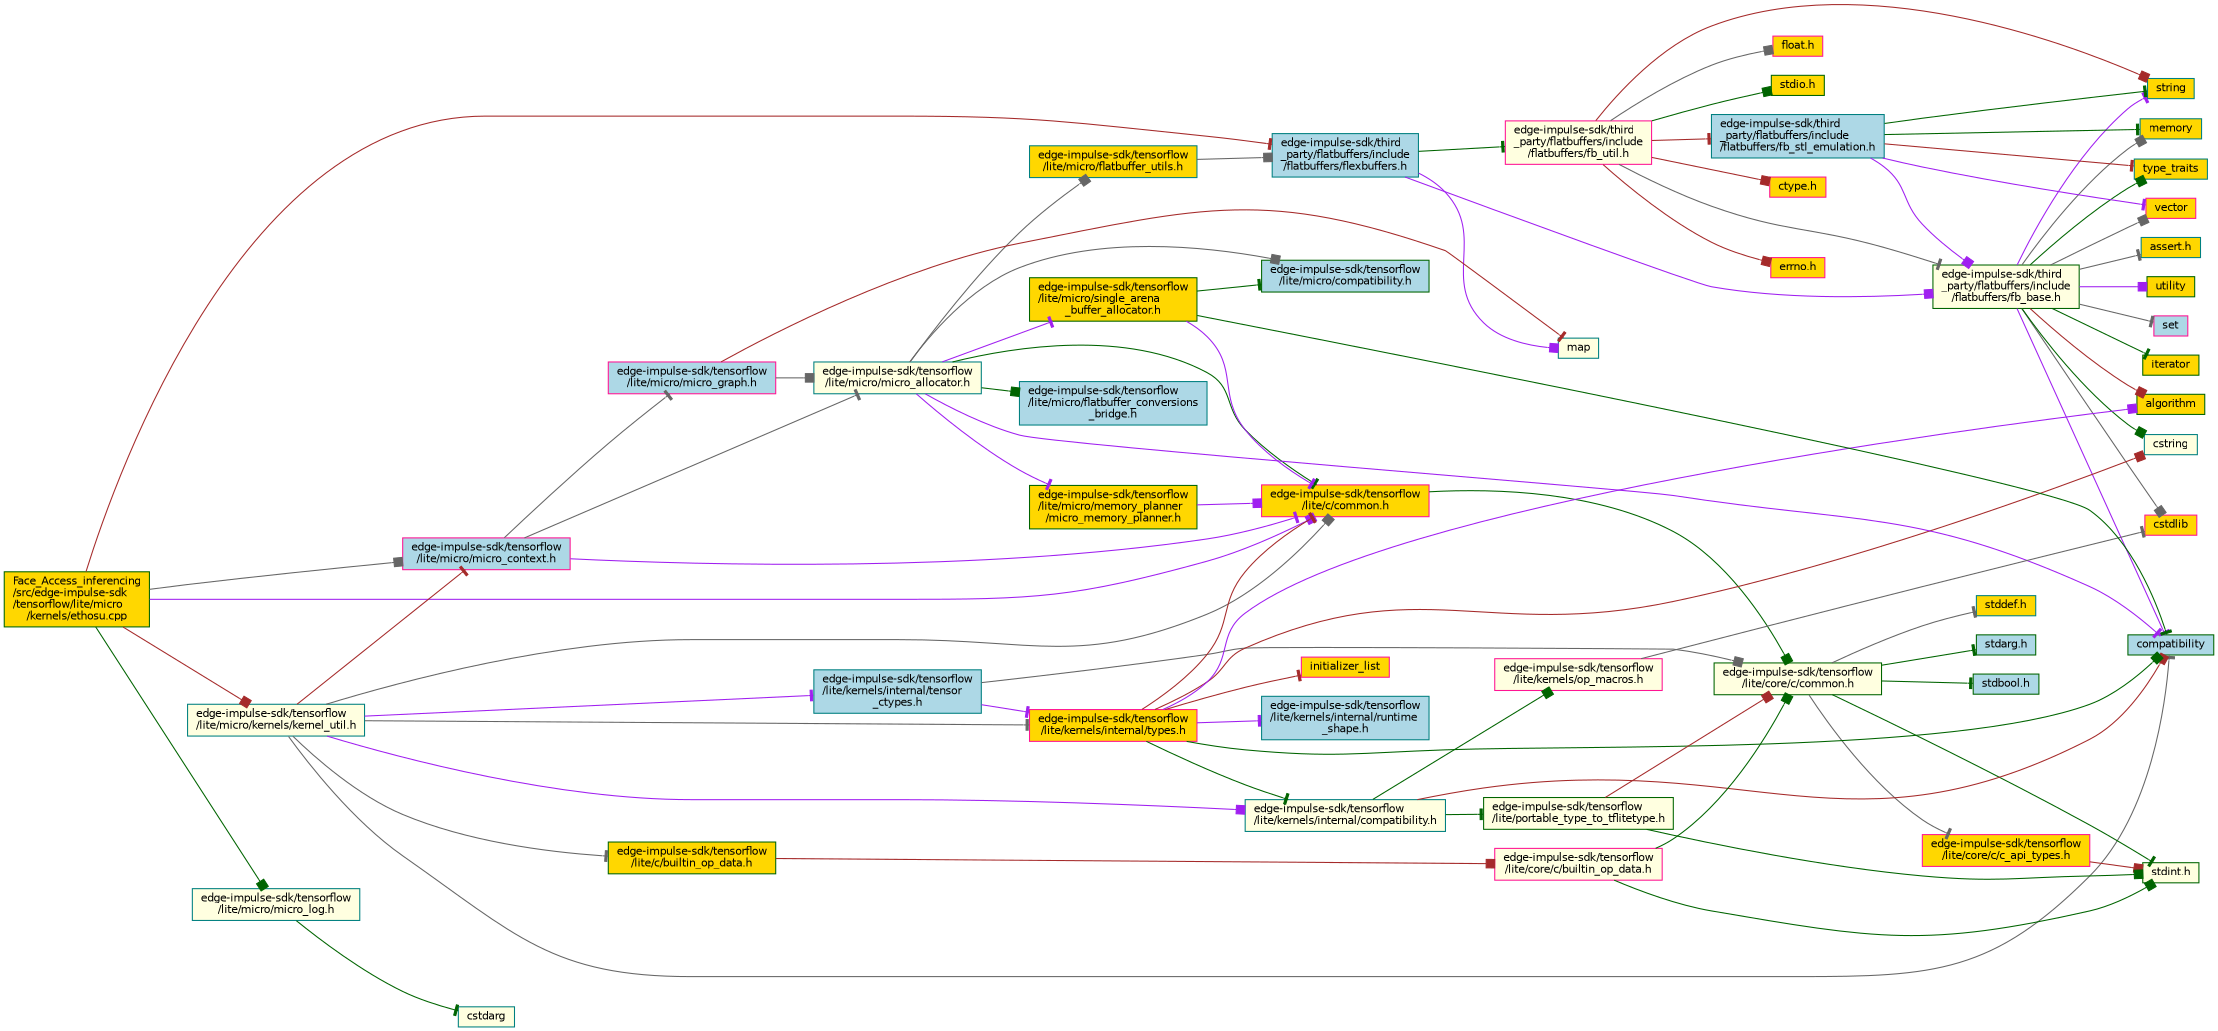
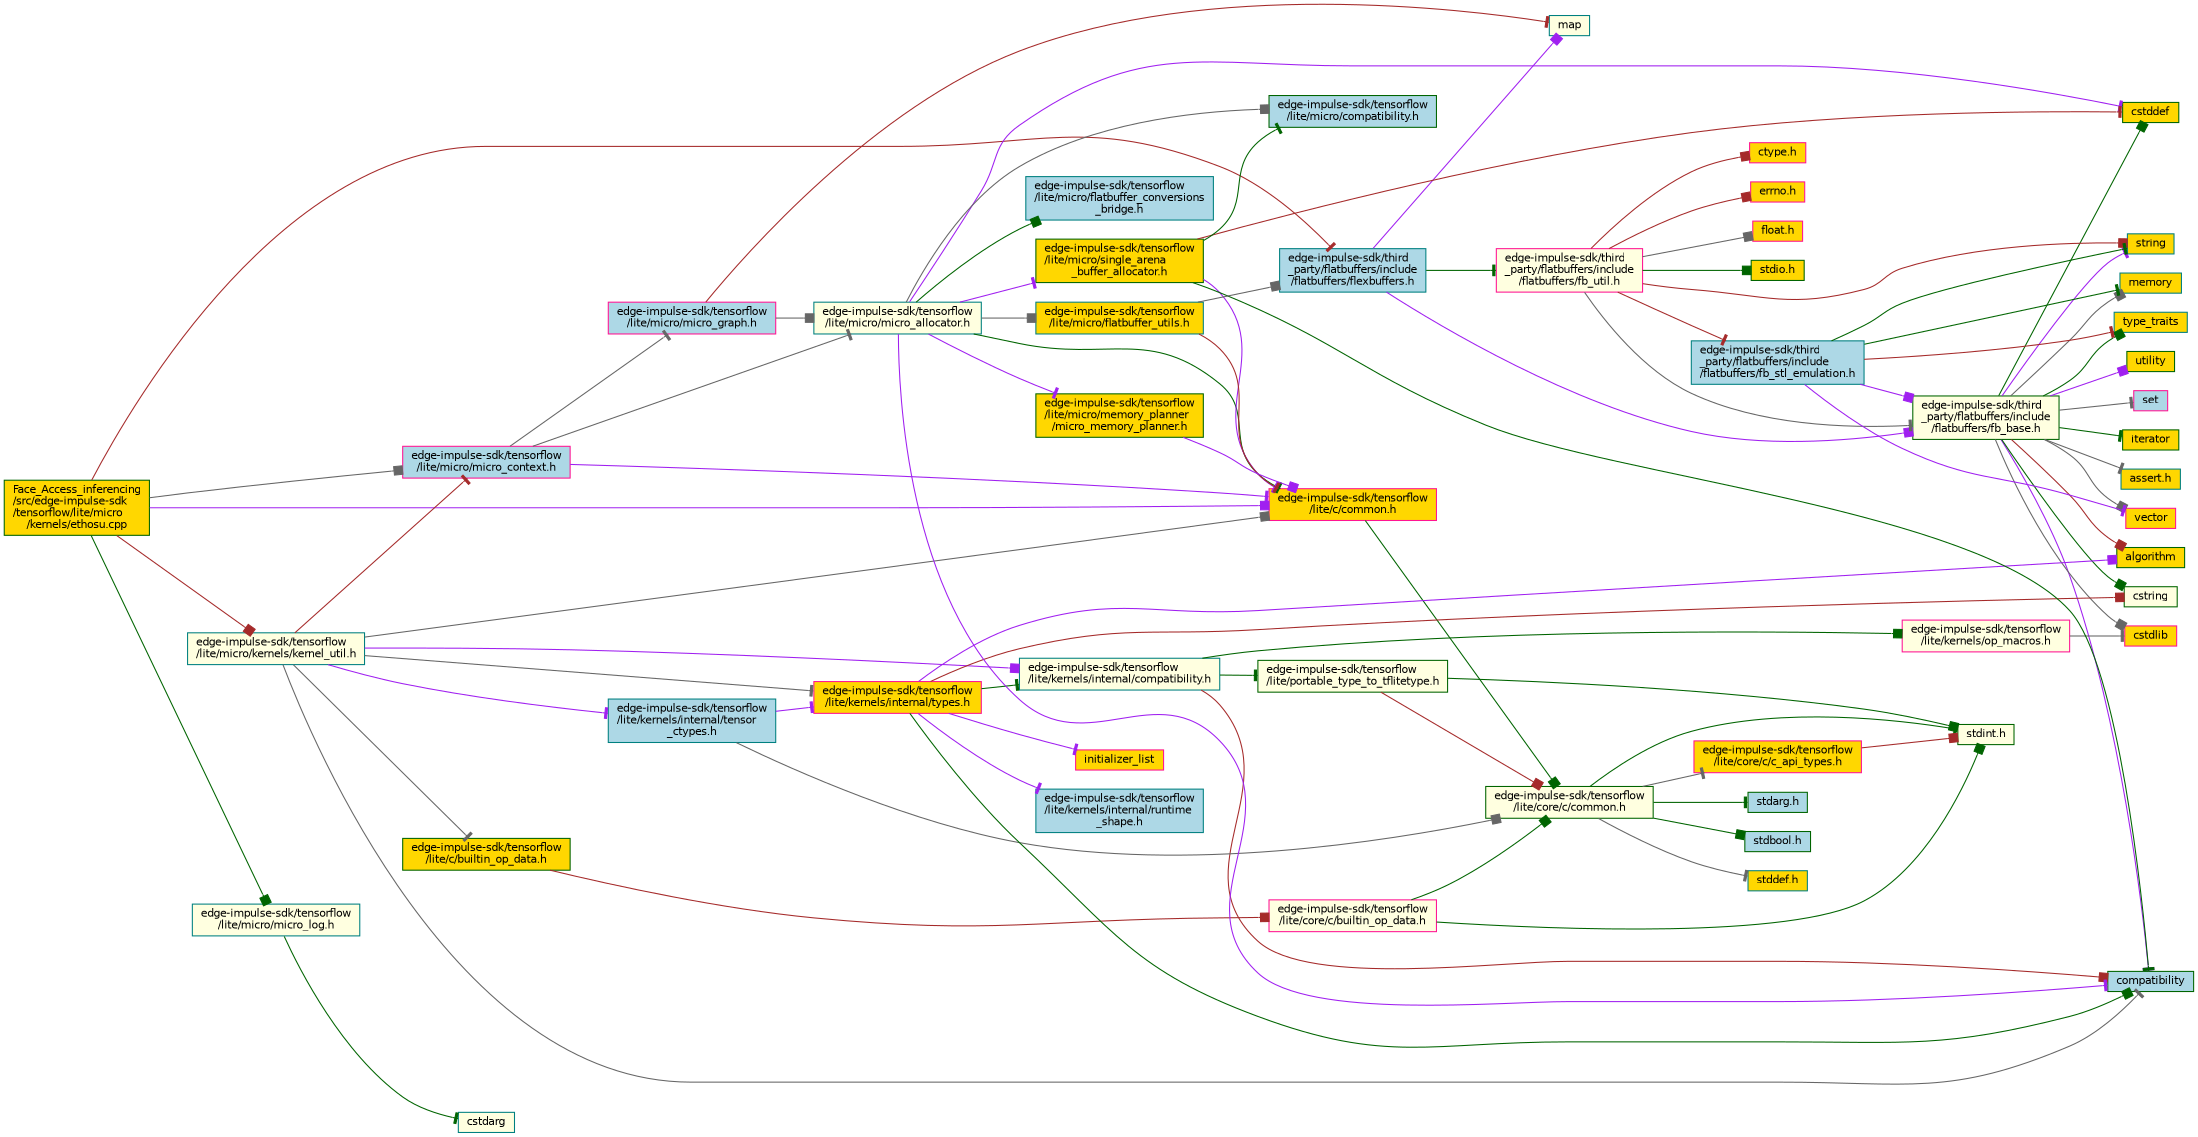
none -> (2151, 113)
(2171, 445) -> (2151, 597)
(1226, 614) -> (1233, 369)
(1925, 682) -> (1694, 826)
(1230, 691) -> (1010, 732)
